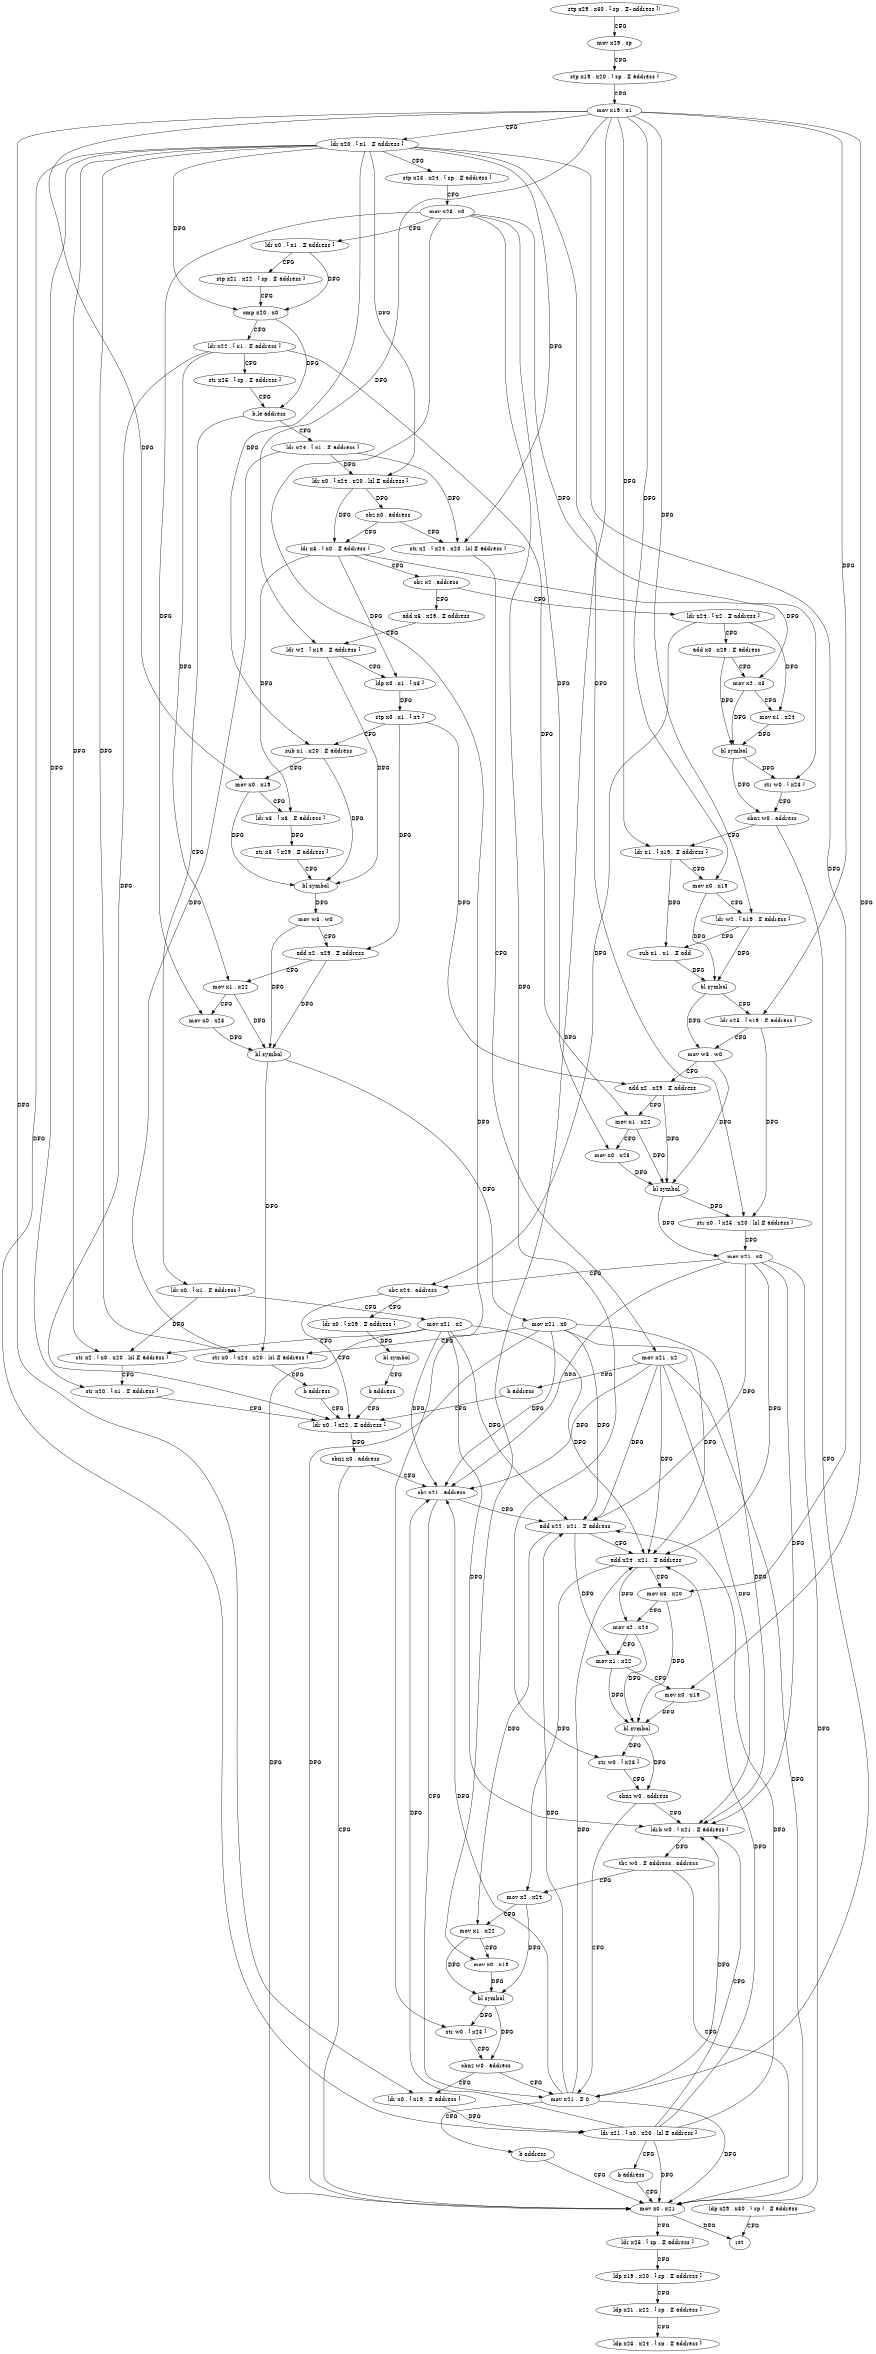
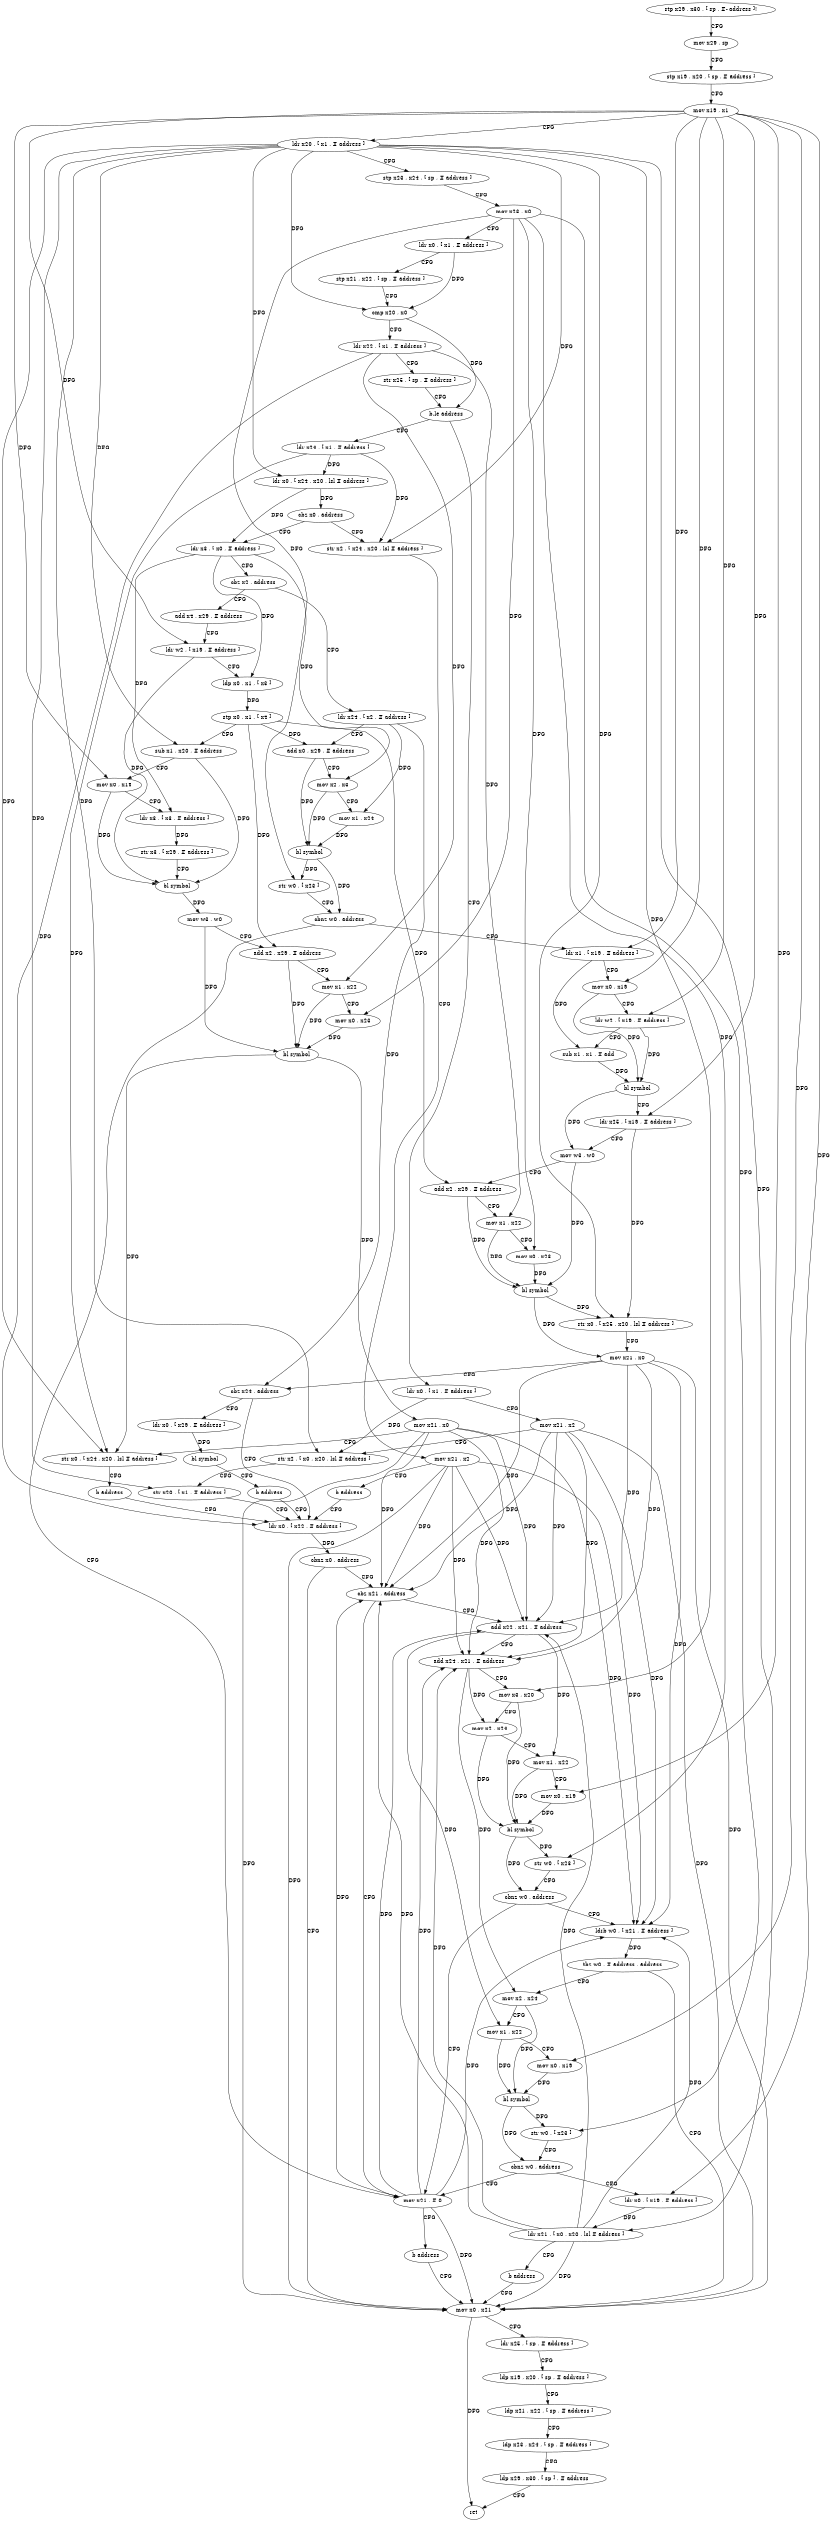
(436, 617) -> (209, 617)
none -> (283, 734)
(739, 1982) -> (696, 2083)
none -> (546, 2460)
